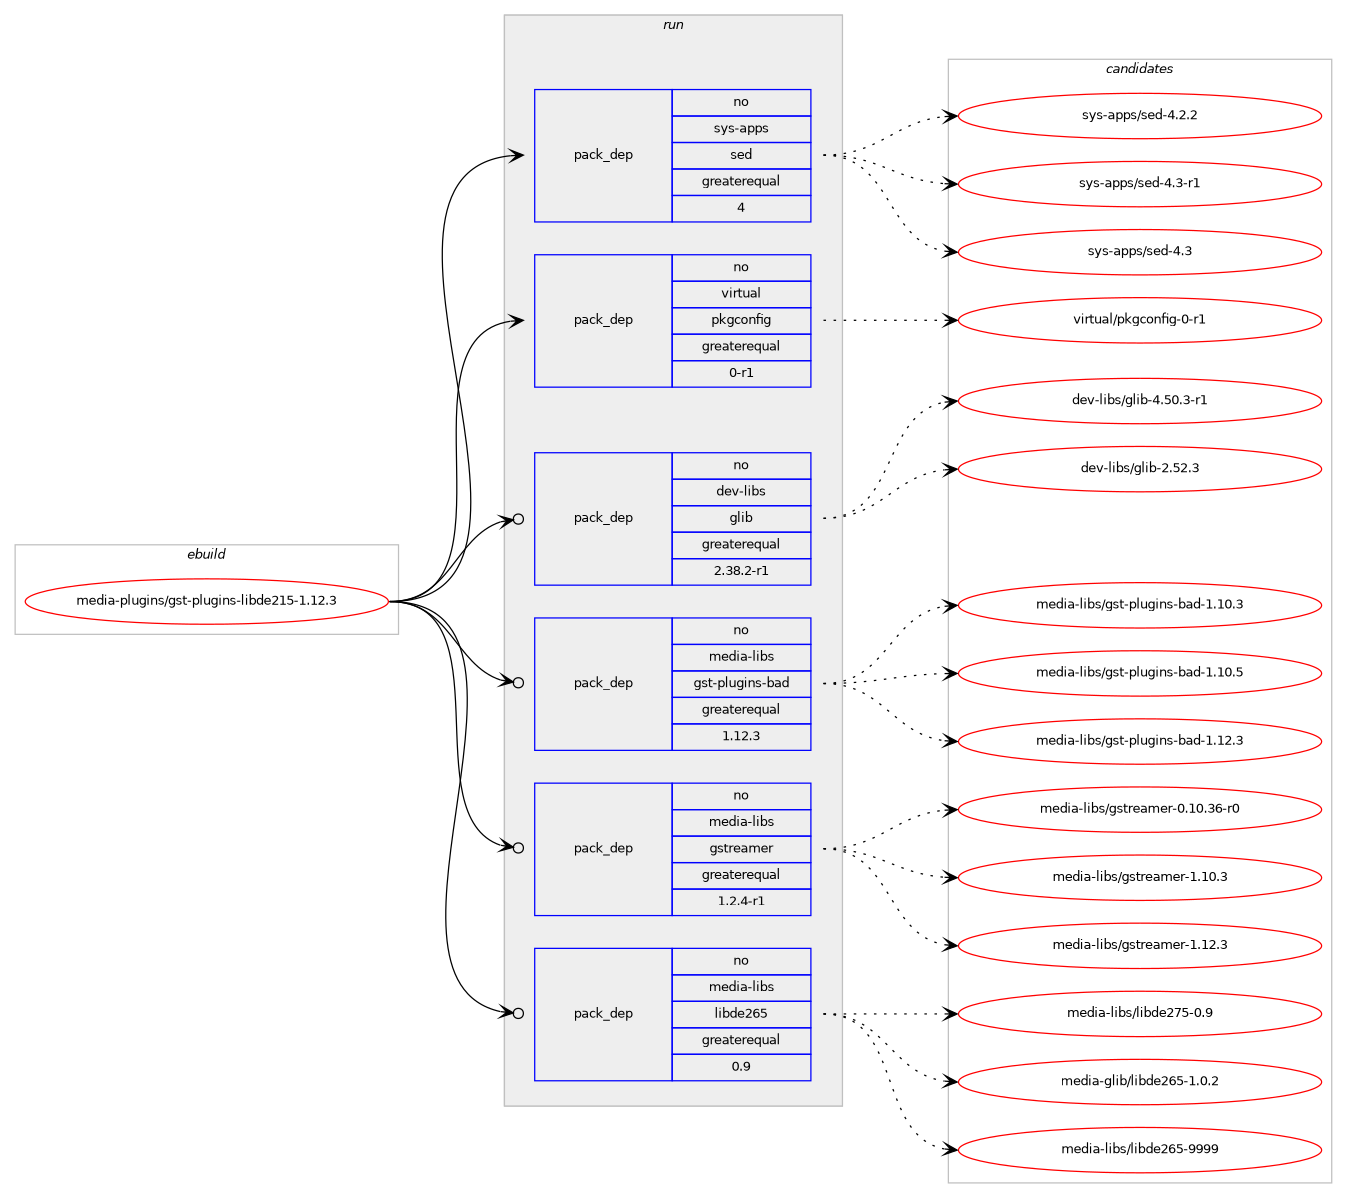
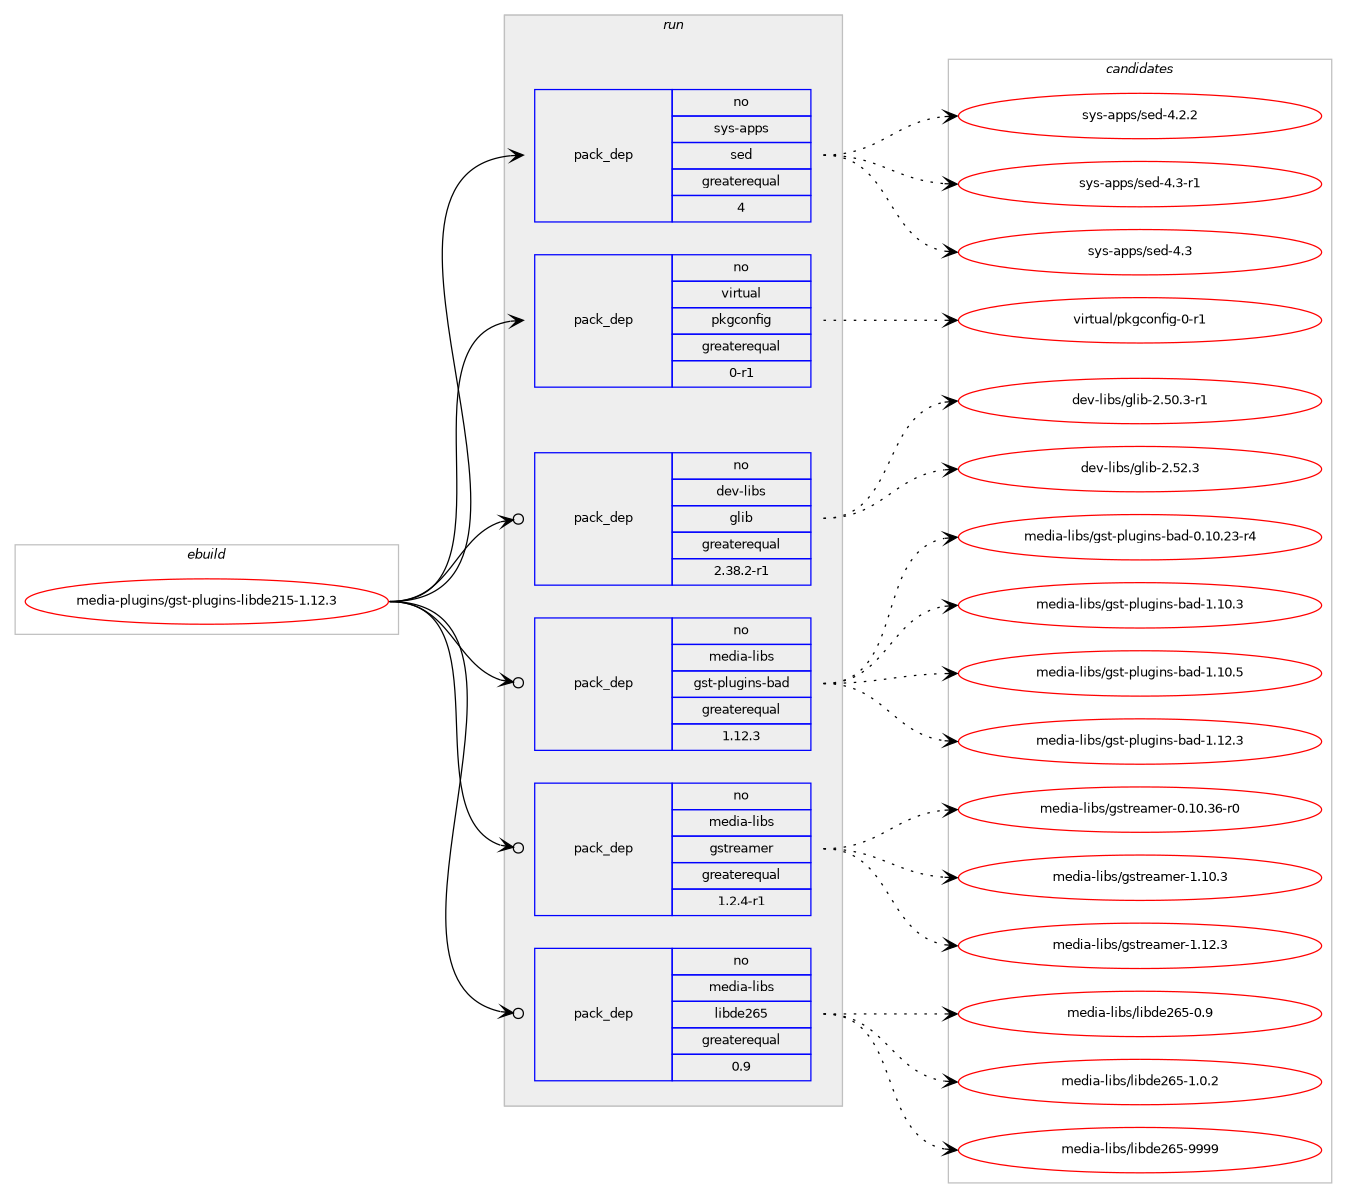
(1140, 401) -> (1140, 401)
none -> (1140, 537)
(1140, 1014) -> (1140, 1014)
(1140, 1082) -> (1140, 1082)
